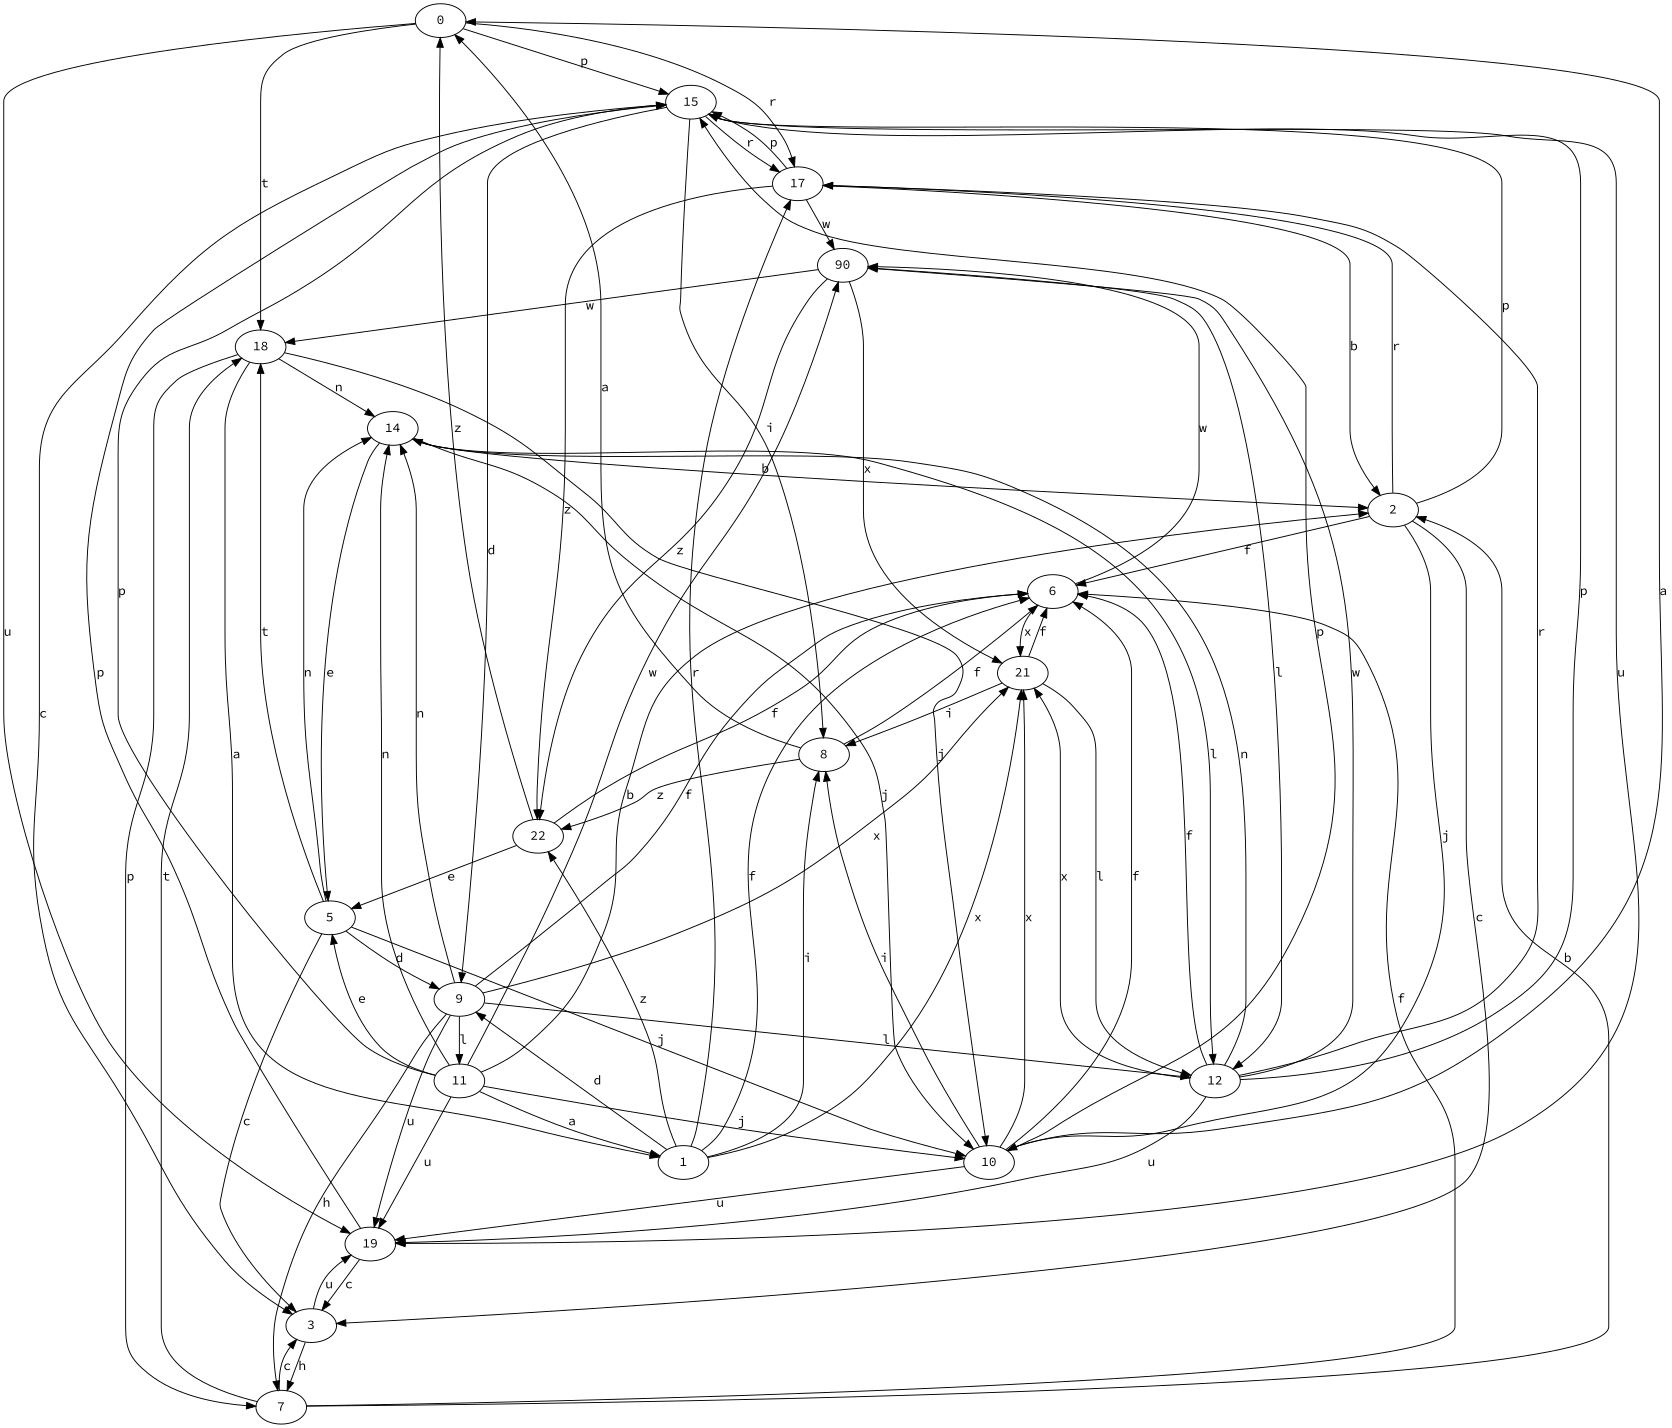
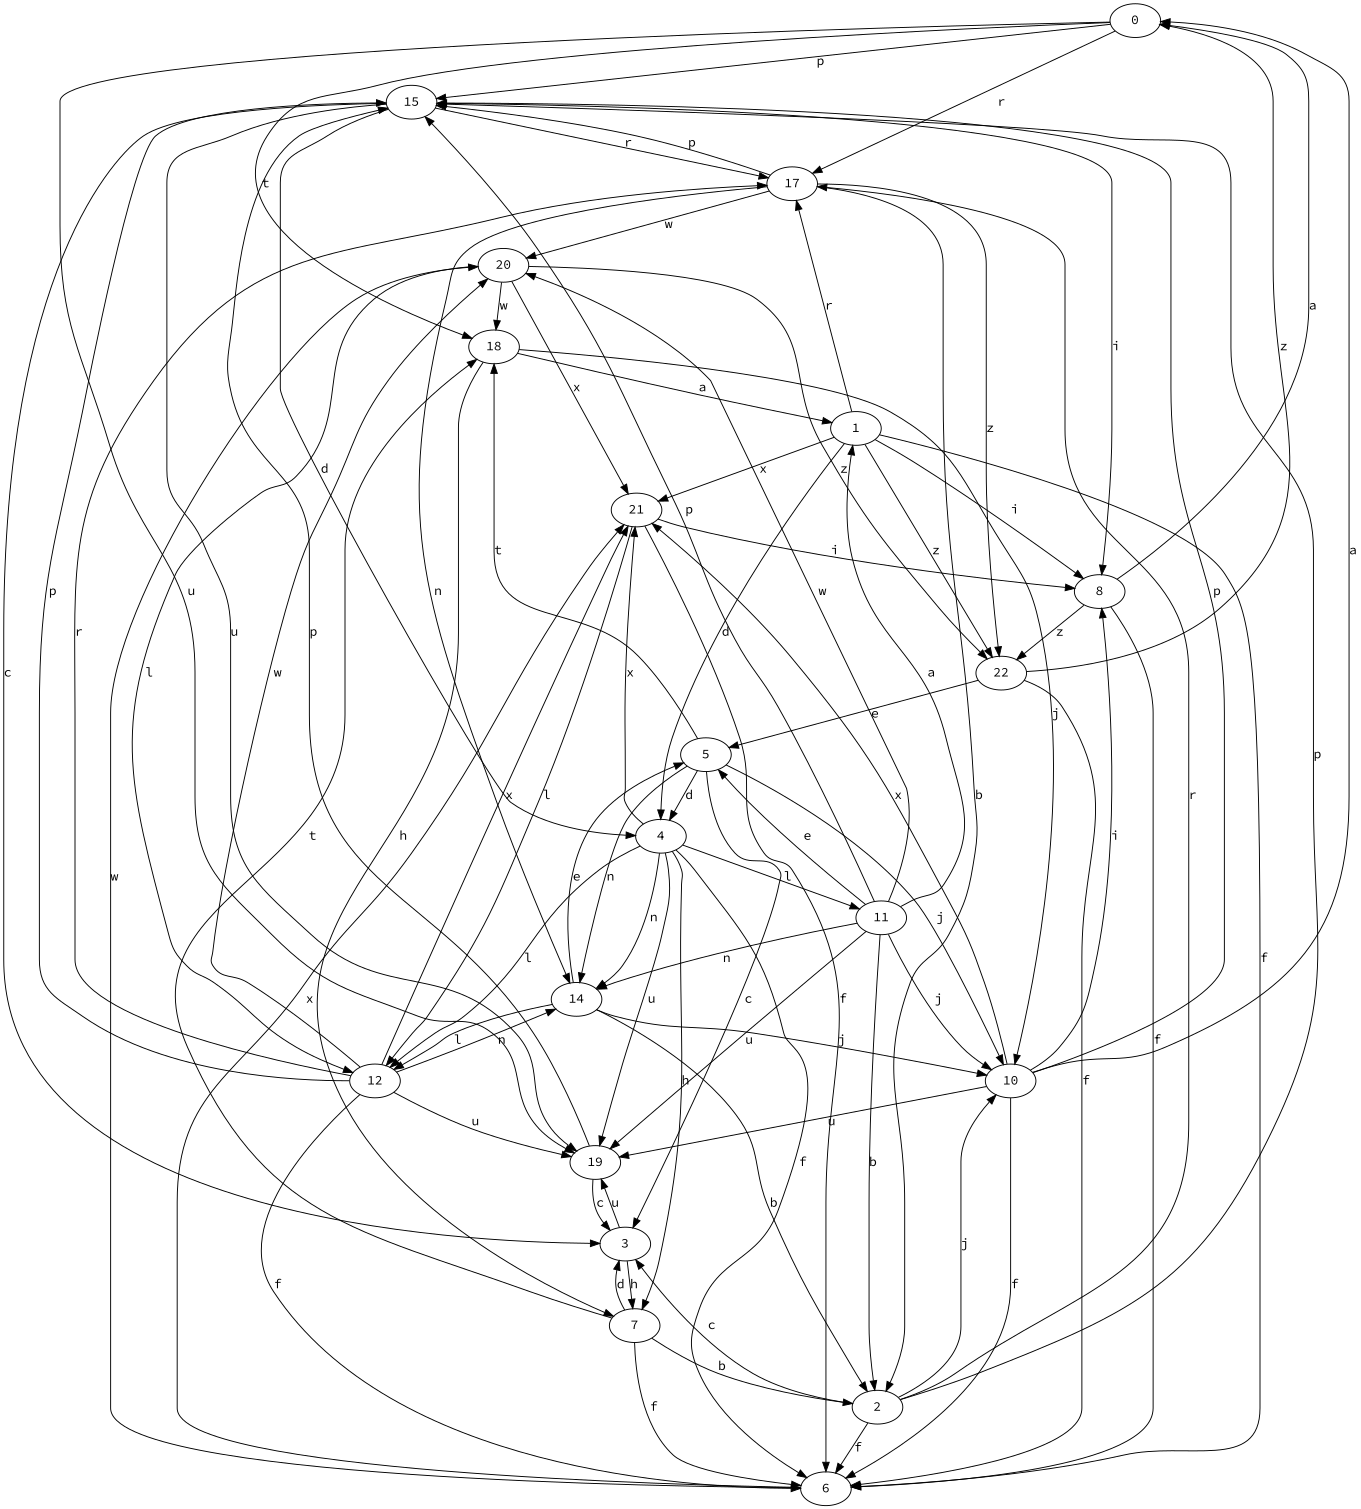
(843, 265) -> (503, 265)
(322, 385) -> (420, 466)
(131, 877) -> (404, 836)
(459, 999) -> (661, 836)
(287, 1366) -> (621, 1285)
